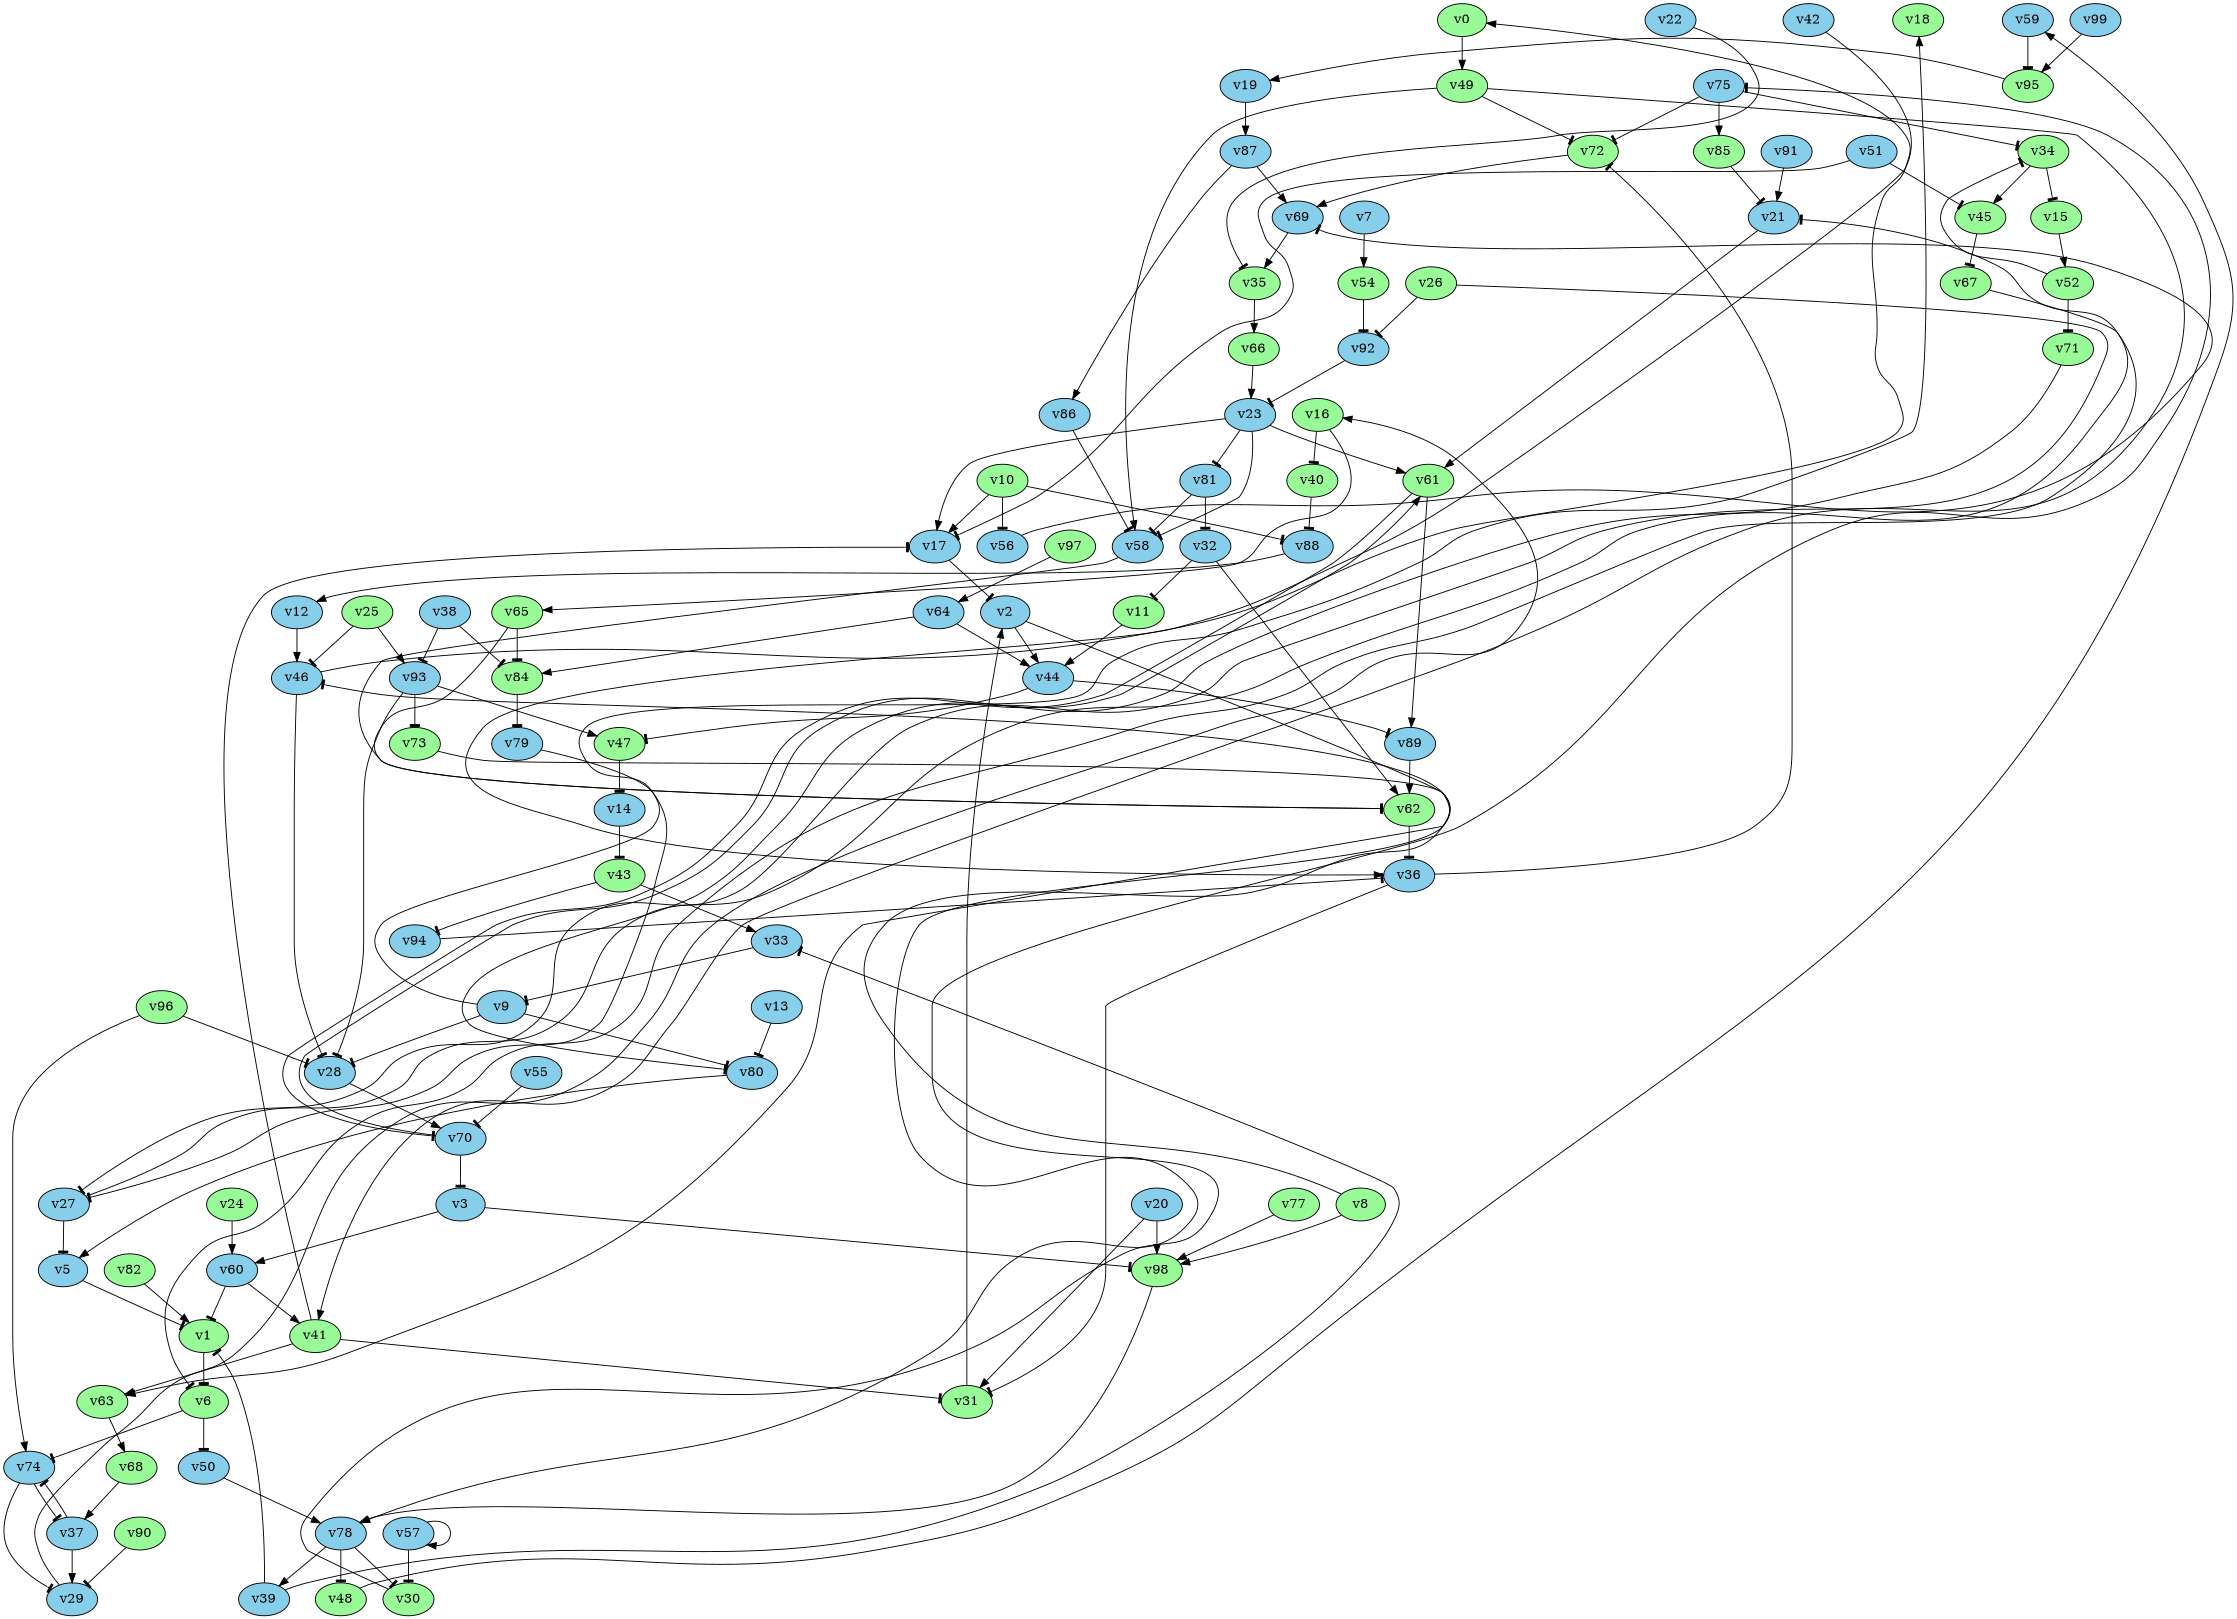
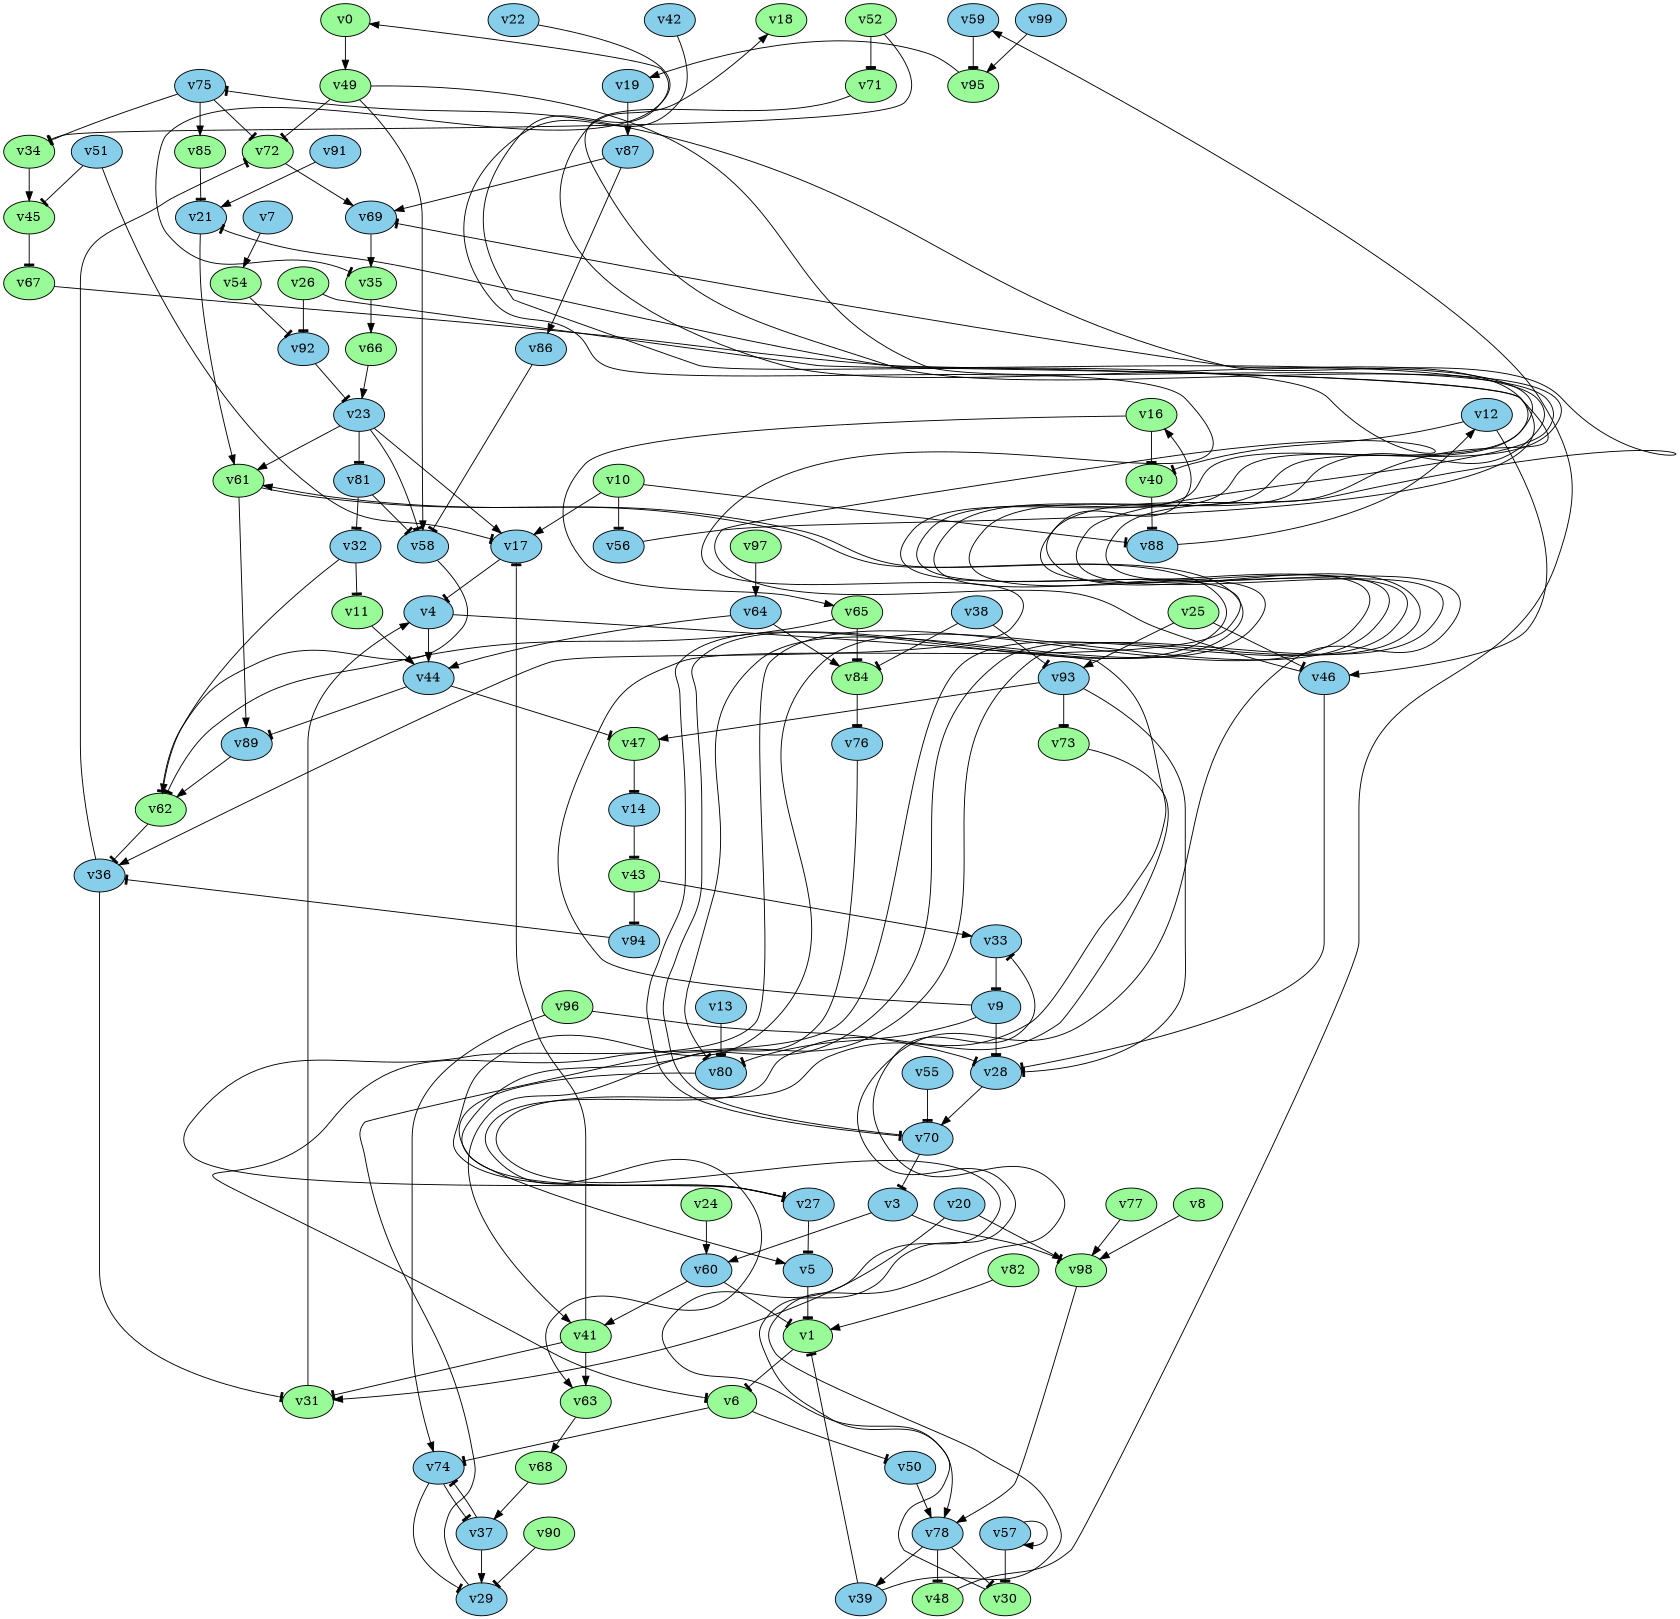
(2056, 218) -> none
none -> (1392, 436)
(1005, 612) -> (429, 612)
(517, 744) -> (857, 744)
(1324, 755) -> none
